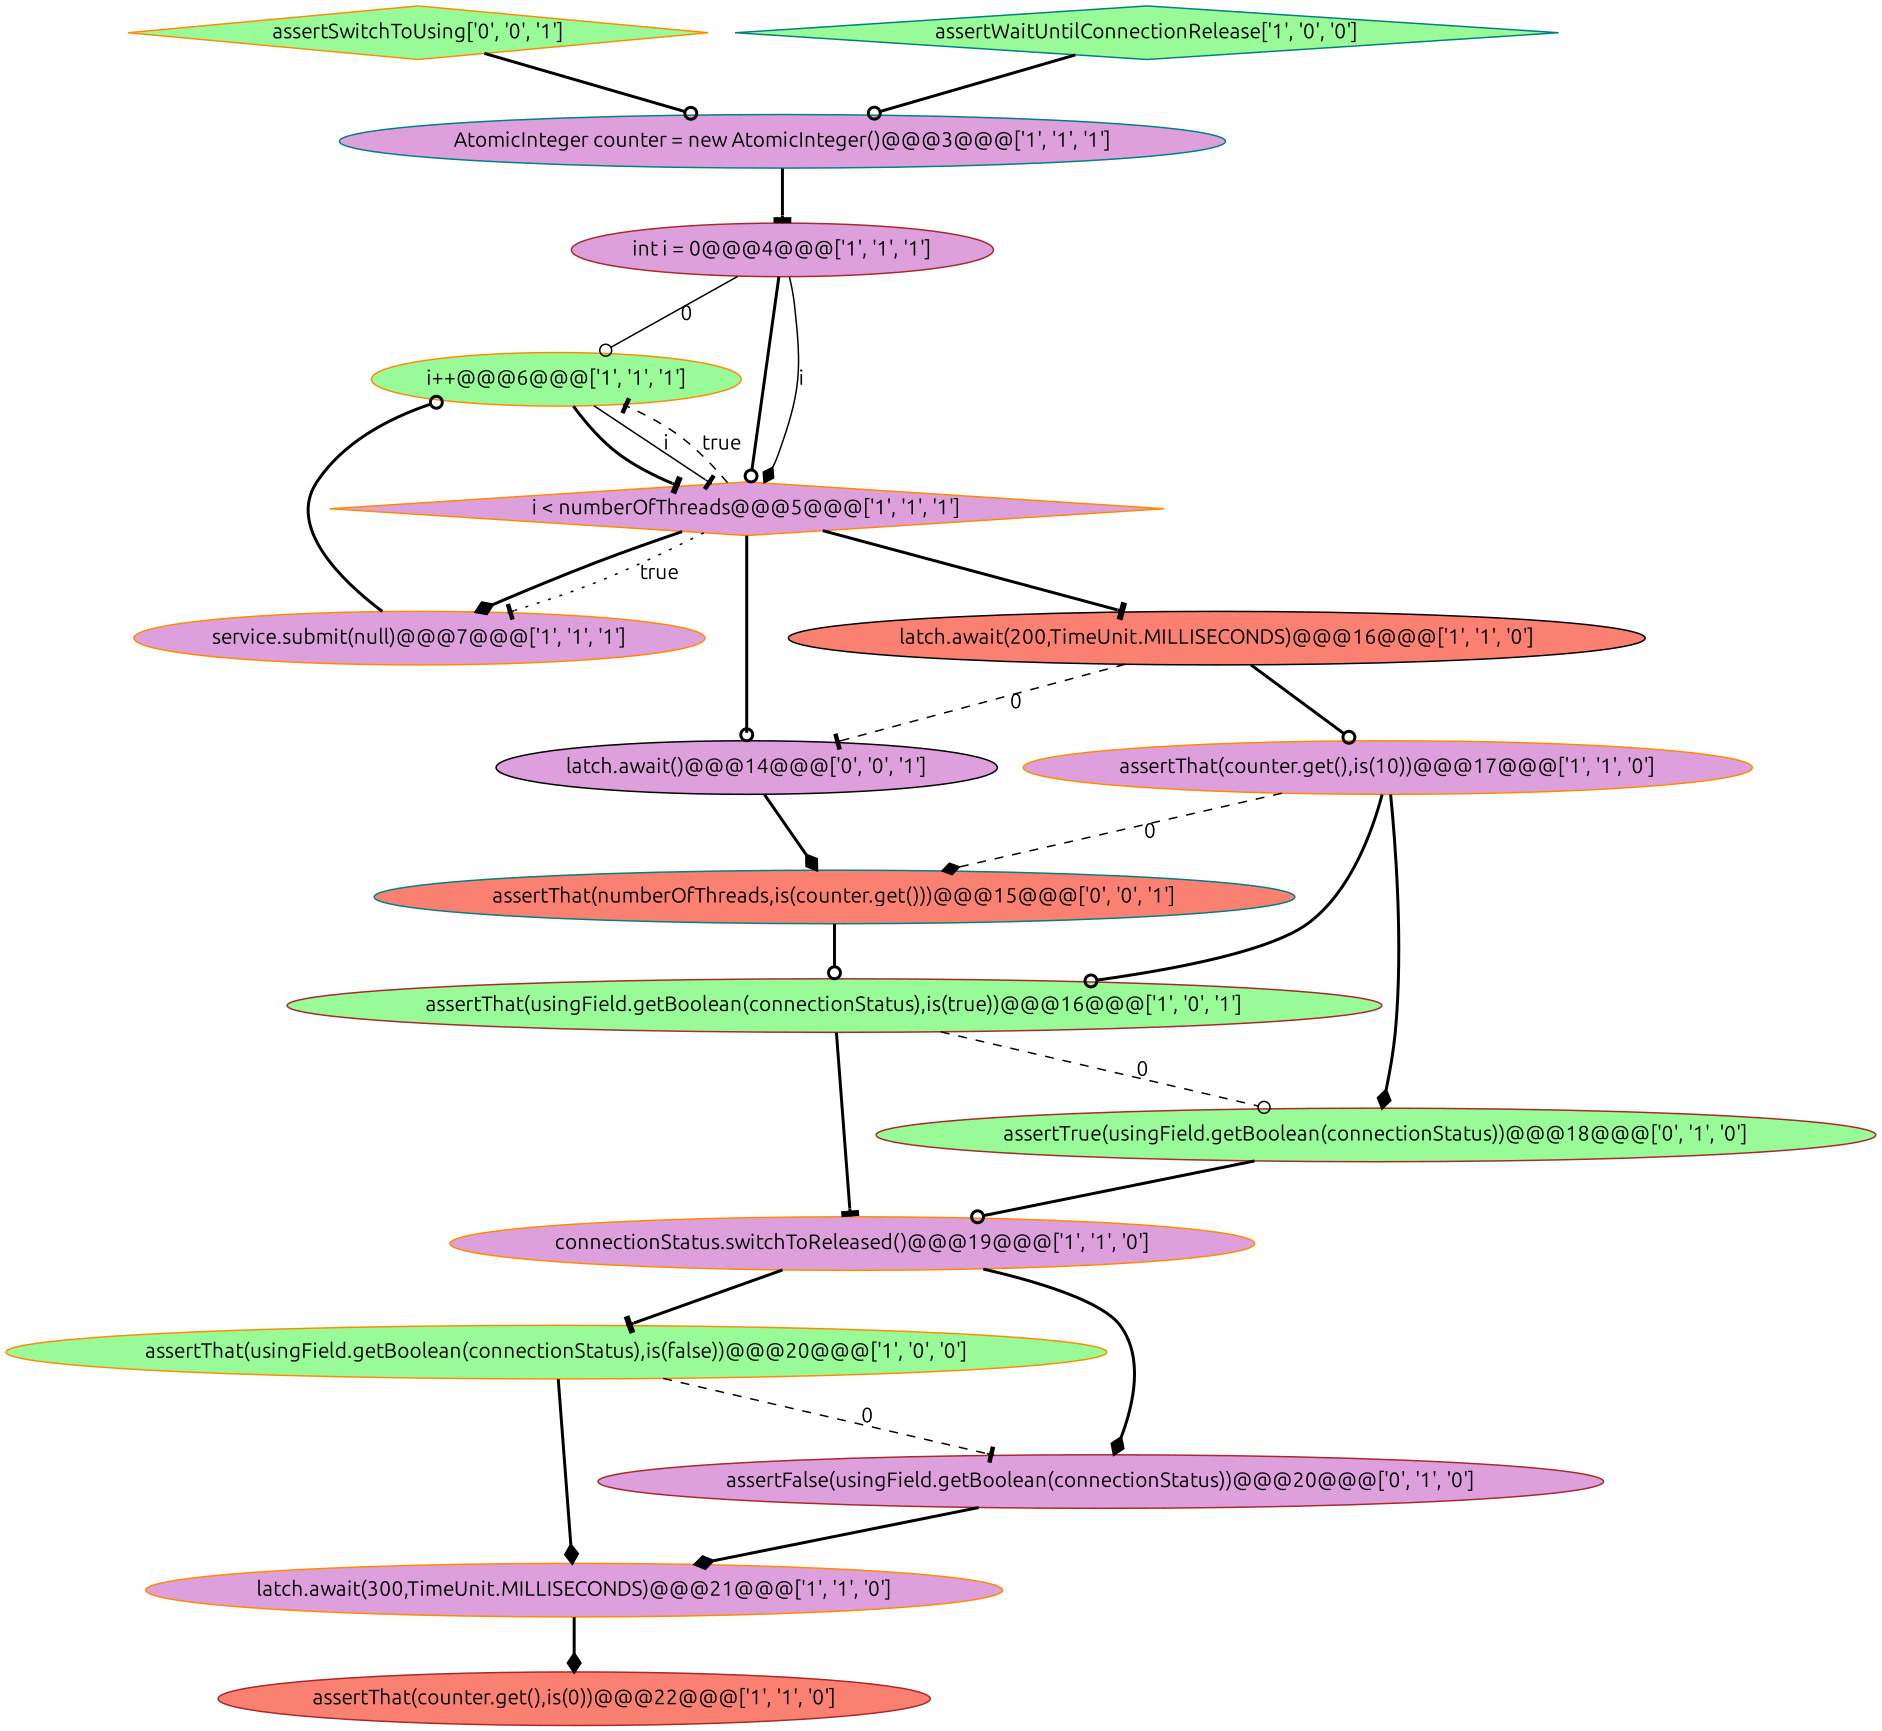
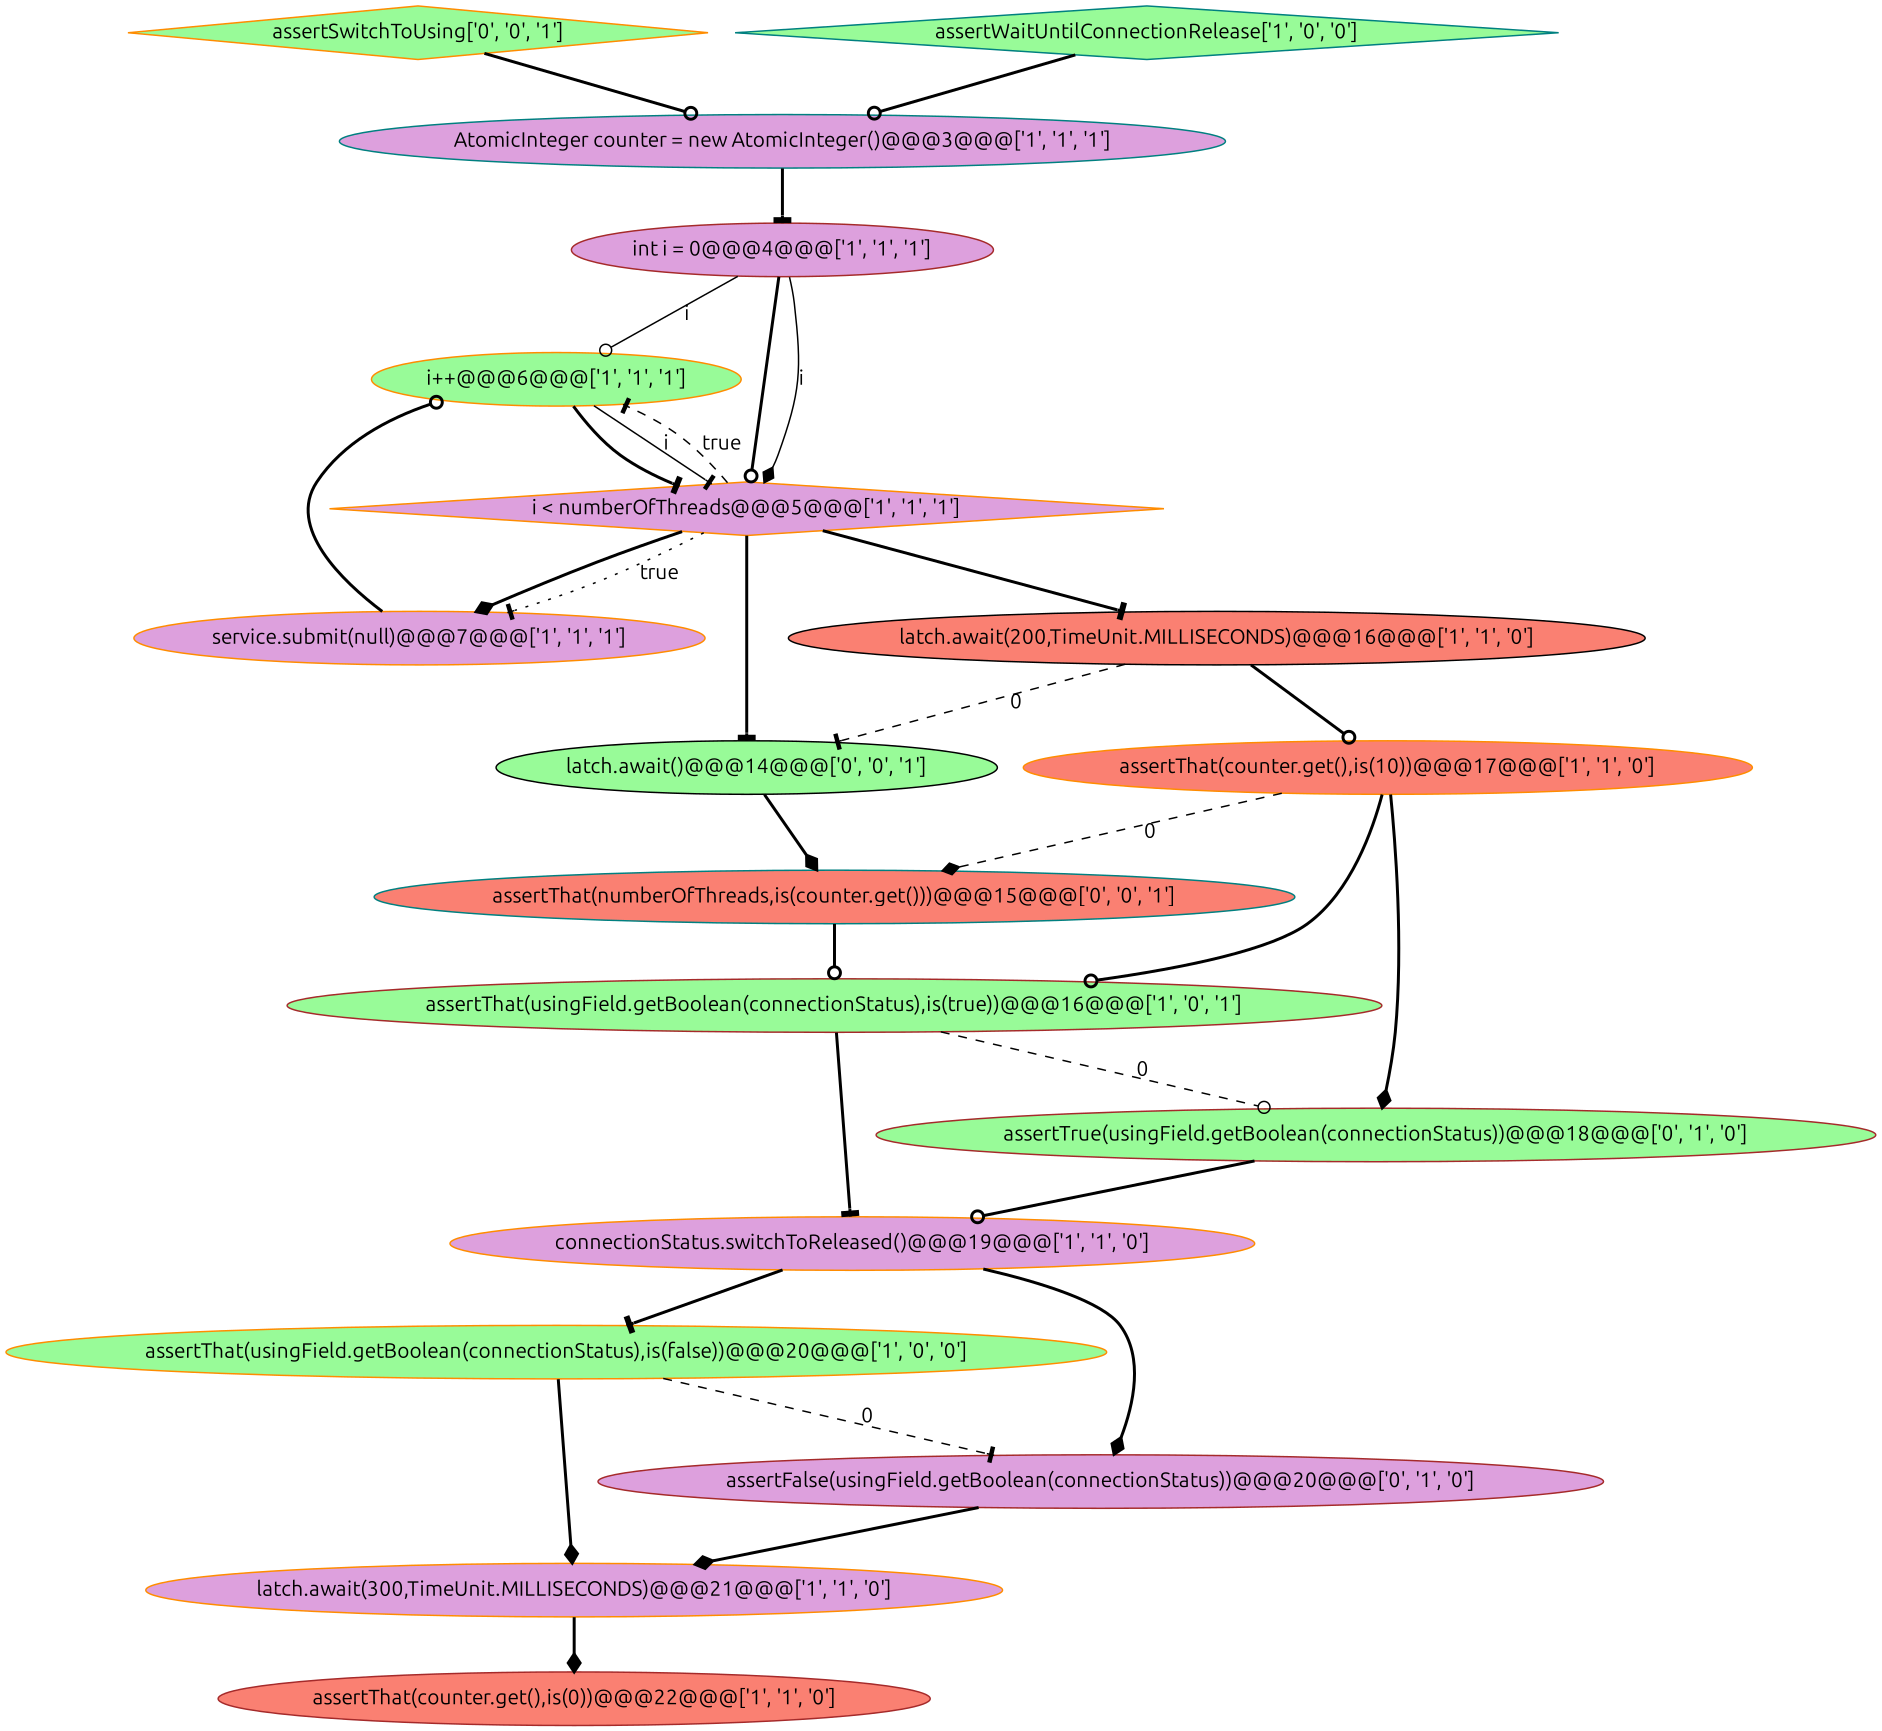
(687, 315) -> (687, 315)
(747, 634) -> (747, 634)
(747, 768) -> (747, 768)
(1388, 768) -> (1388, 768)
